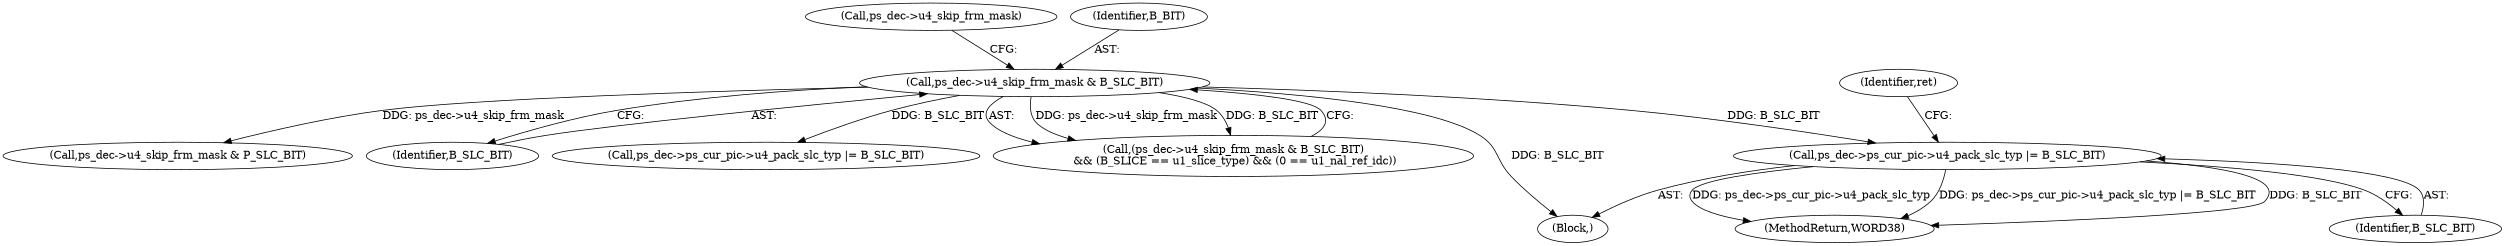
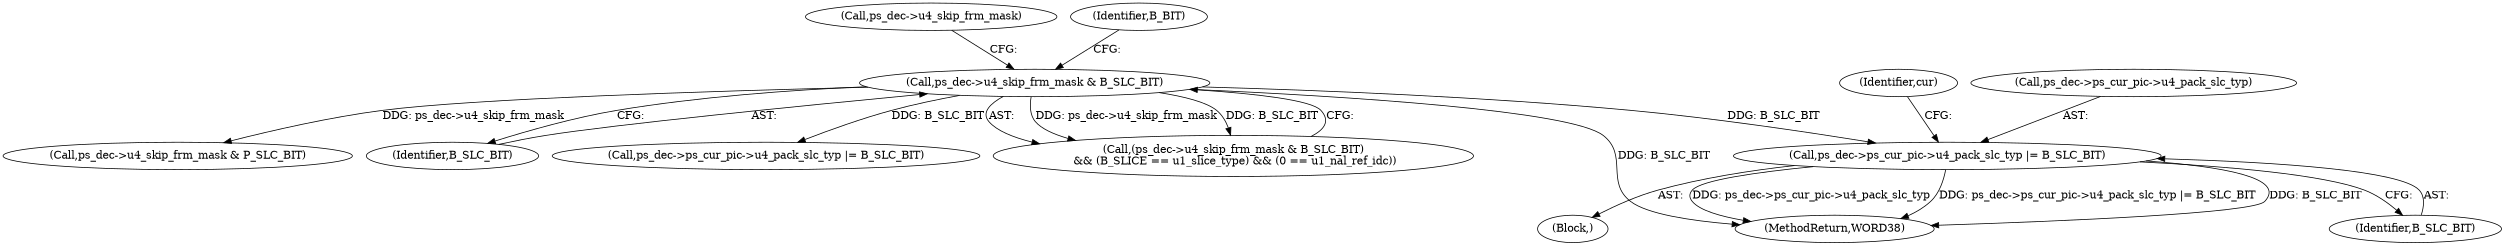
(1109, 50) -> (1109, 50)
(1899, 83) -> (1899, 83)
none -> (2134, 83)
(1393, 108) -> (1488, 110)
